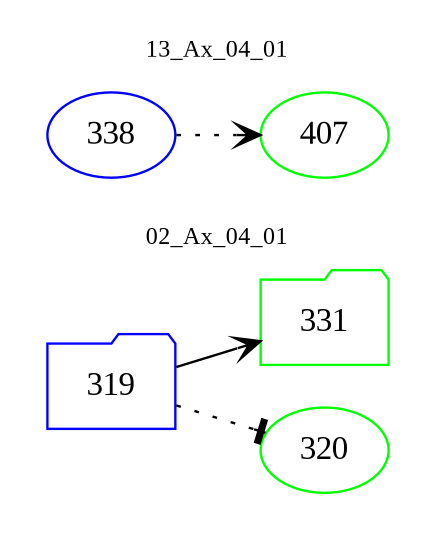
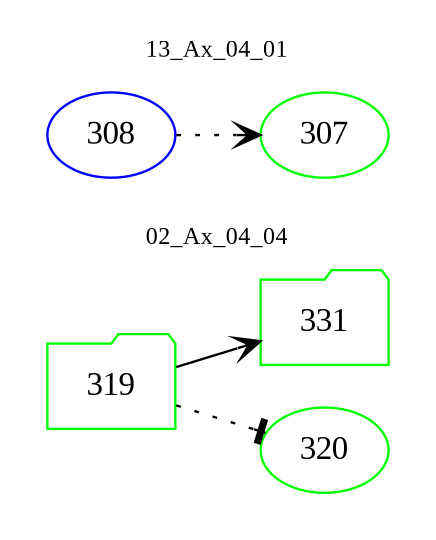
(111, 135) -> (111, 135)
(325, 135) -> (325, 135)
(218, 238) -> (218, 238)
(111, 386) -> (111, 386)
